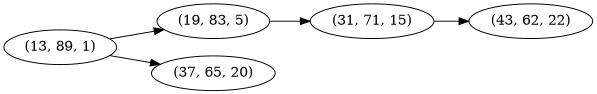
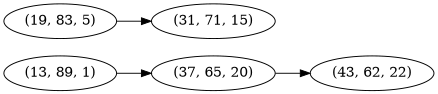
(447, 21) -> (288, 73)
(132, 35) -> none
